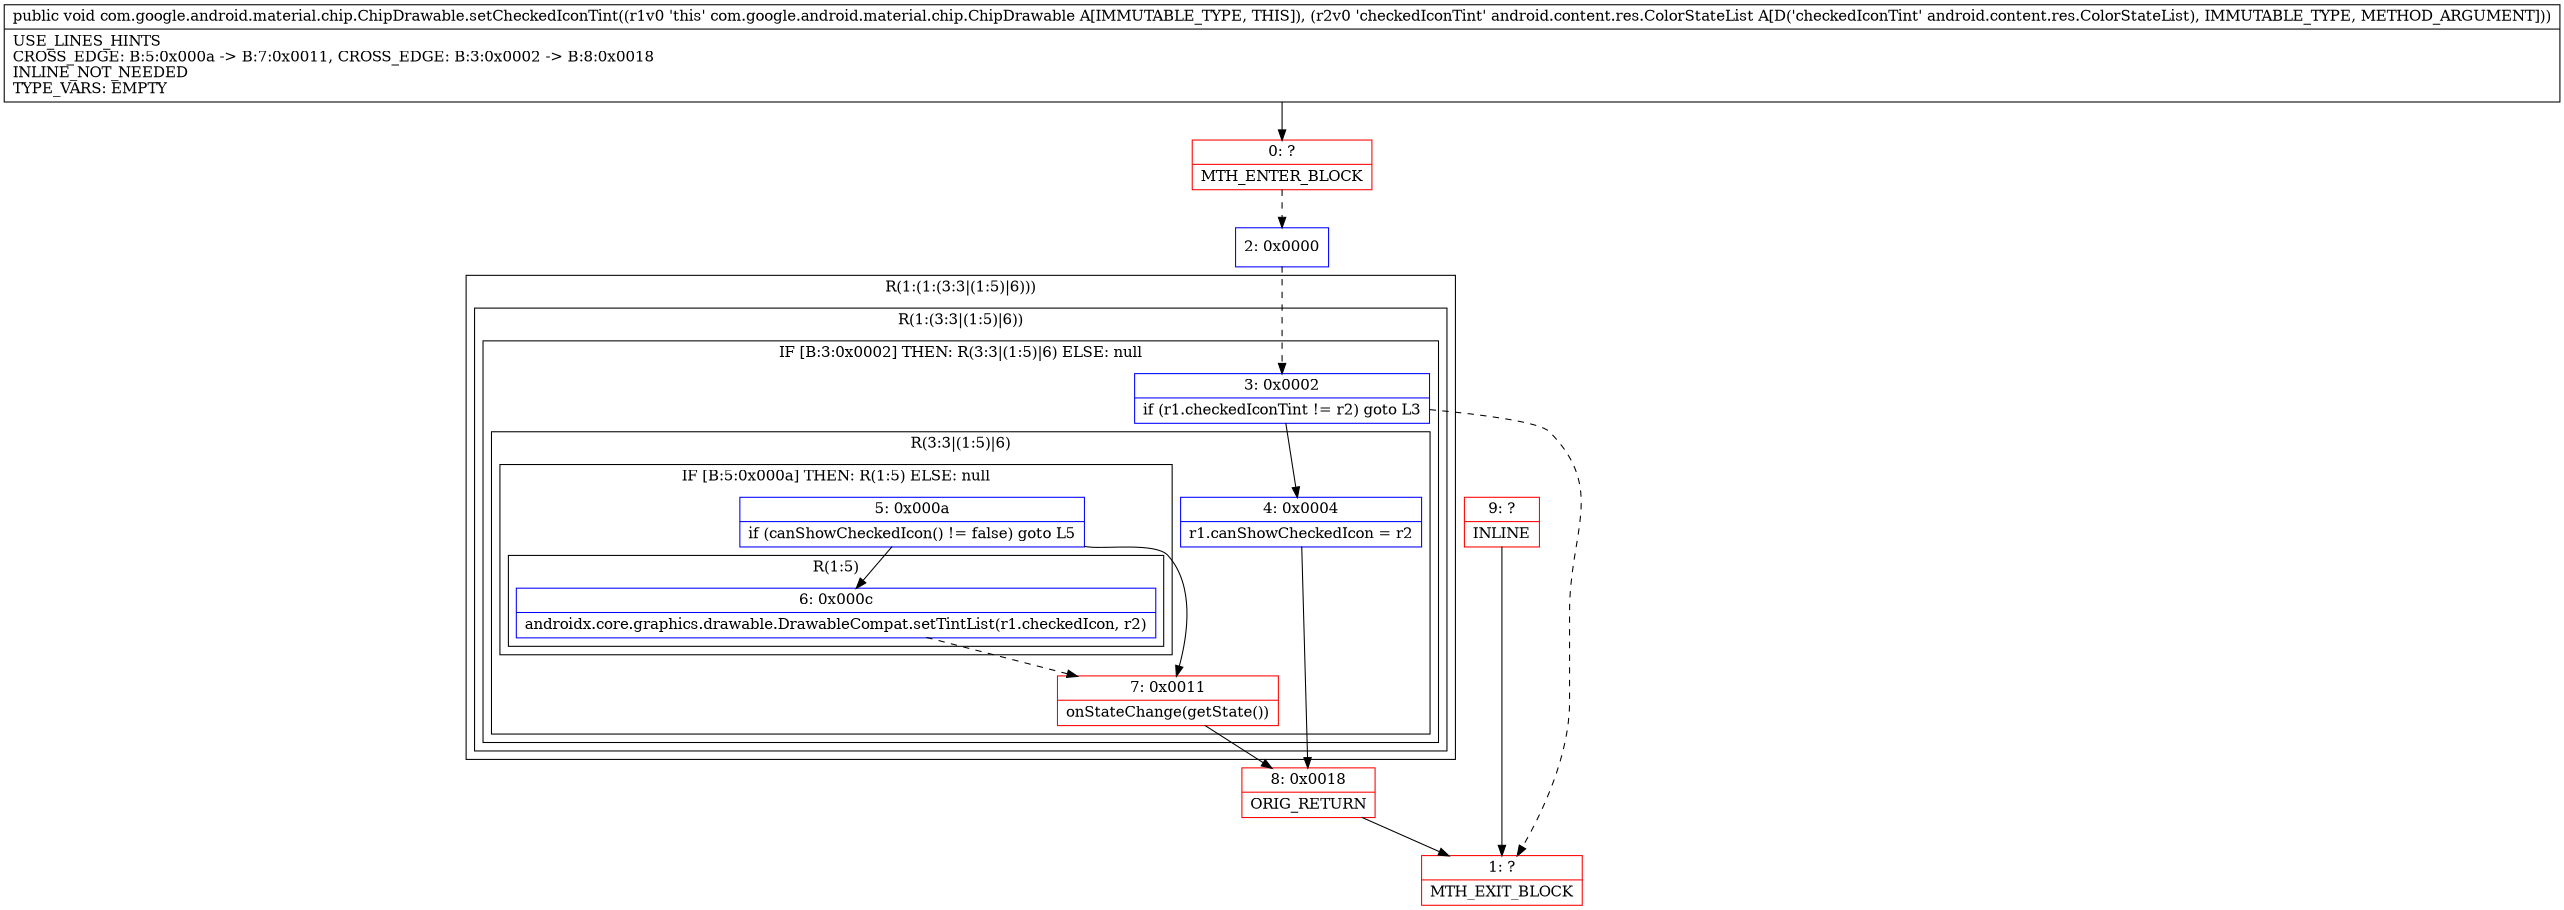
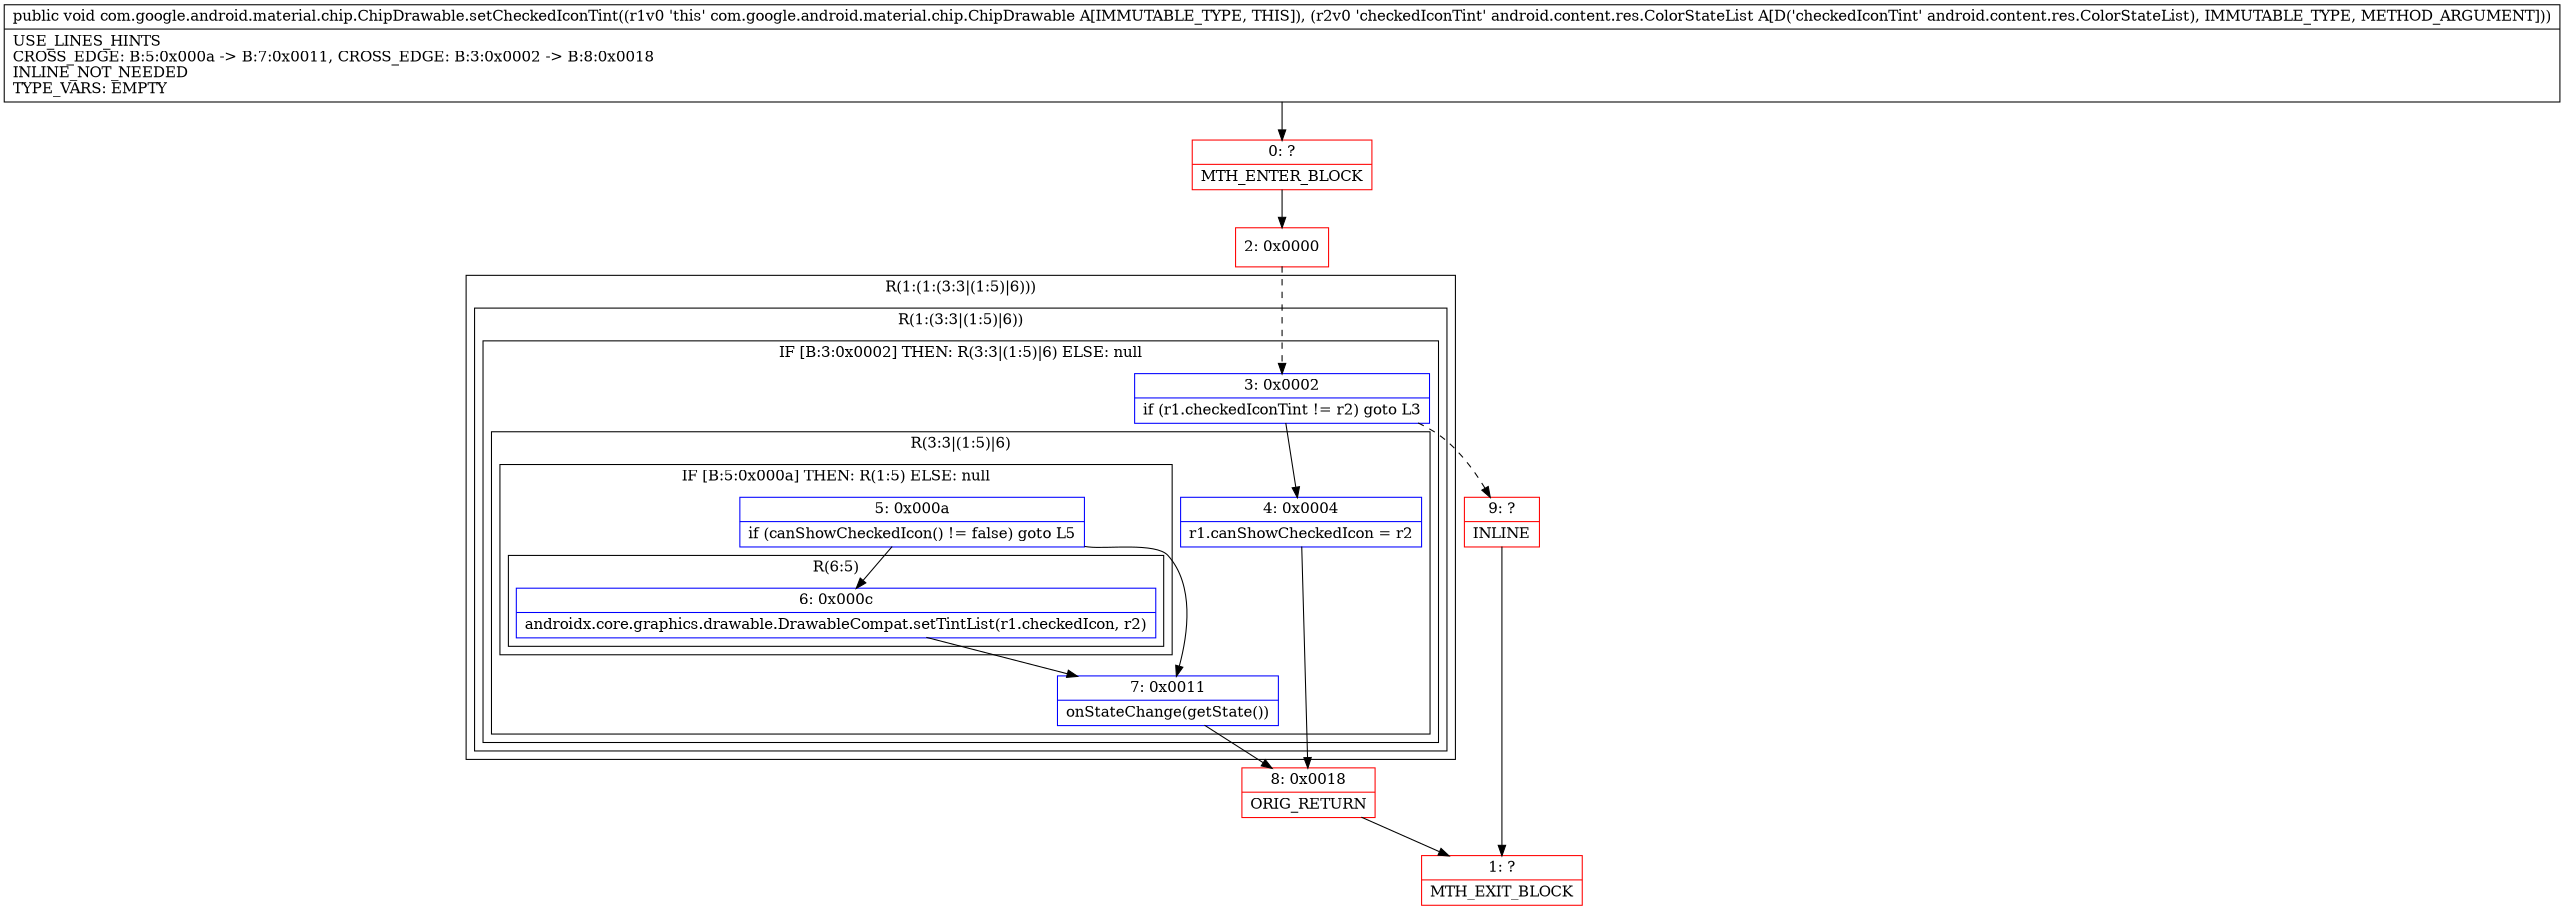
(1282, 203) -> (1282, 203)
(1282, 247) -> (1282, 247)
(836, 568) -> (836, 568)
(1572, 578) -> (1463, 457)
(1021, 662) -> (1021, 662)
(1168, 701) -> (1168, 701)
